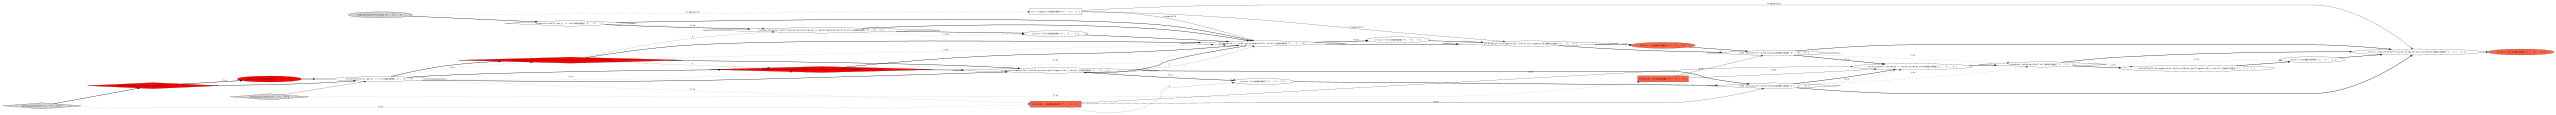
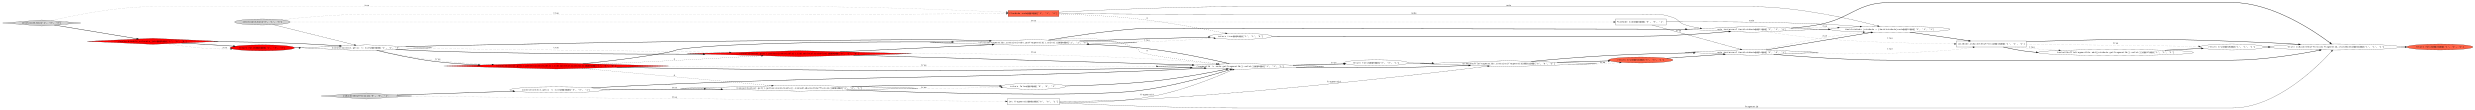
(693, 12) -> (675, 97)
(381, 15) -> (366, 96)
(570, 23) -> (556, 90)
(2043, 64) -> (1991, 44)
(1663, 79) -> (1641, 22)
(722, 92) -> (644, 14)
(269, 97) -> (262, 22)
